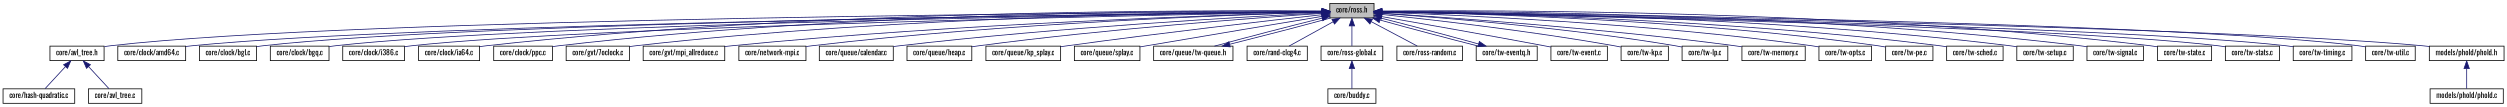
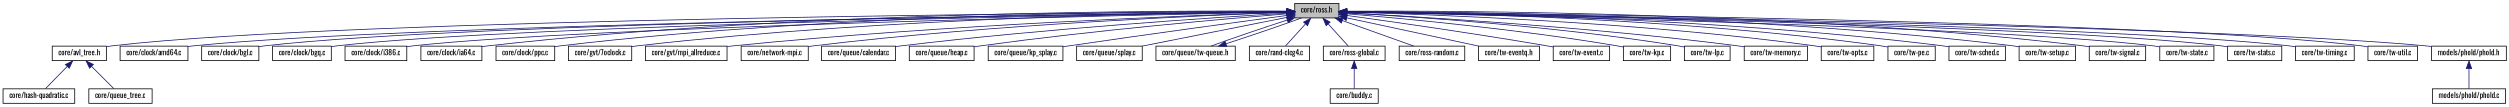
(1426, 30) -> none
(115, 96) -> (120, 96)
